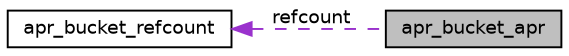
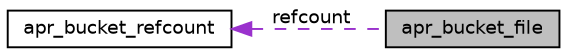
(474, 29) -> (473, 29)
